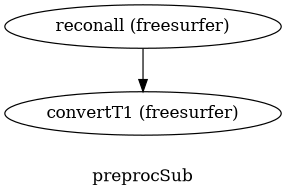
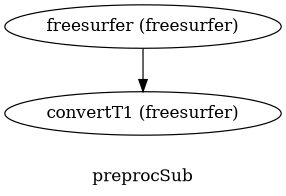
(143, 27) -> (143, 27)
